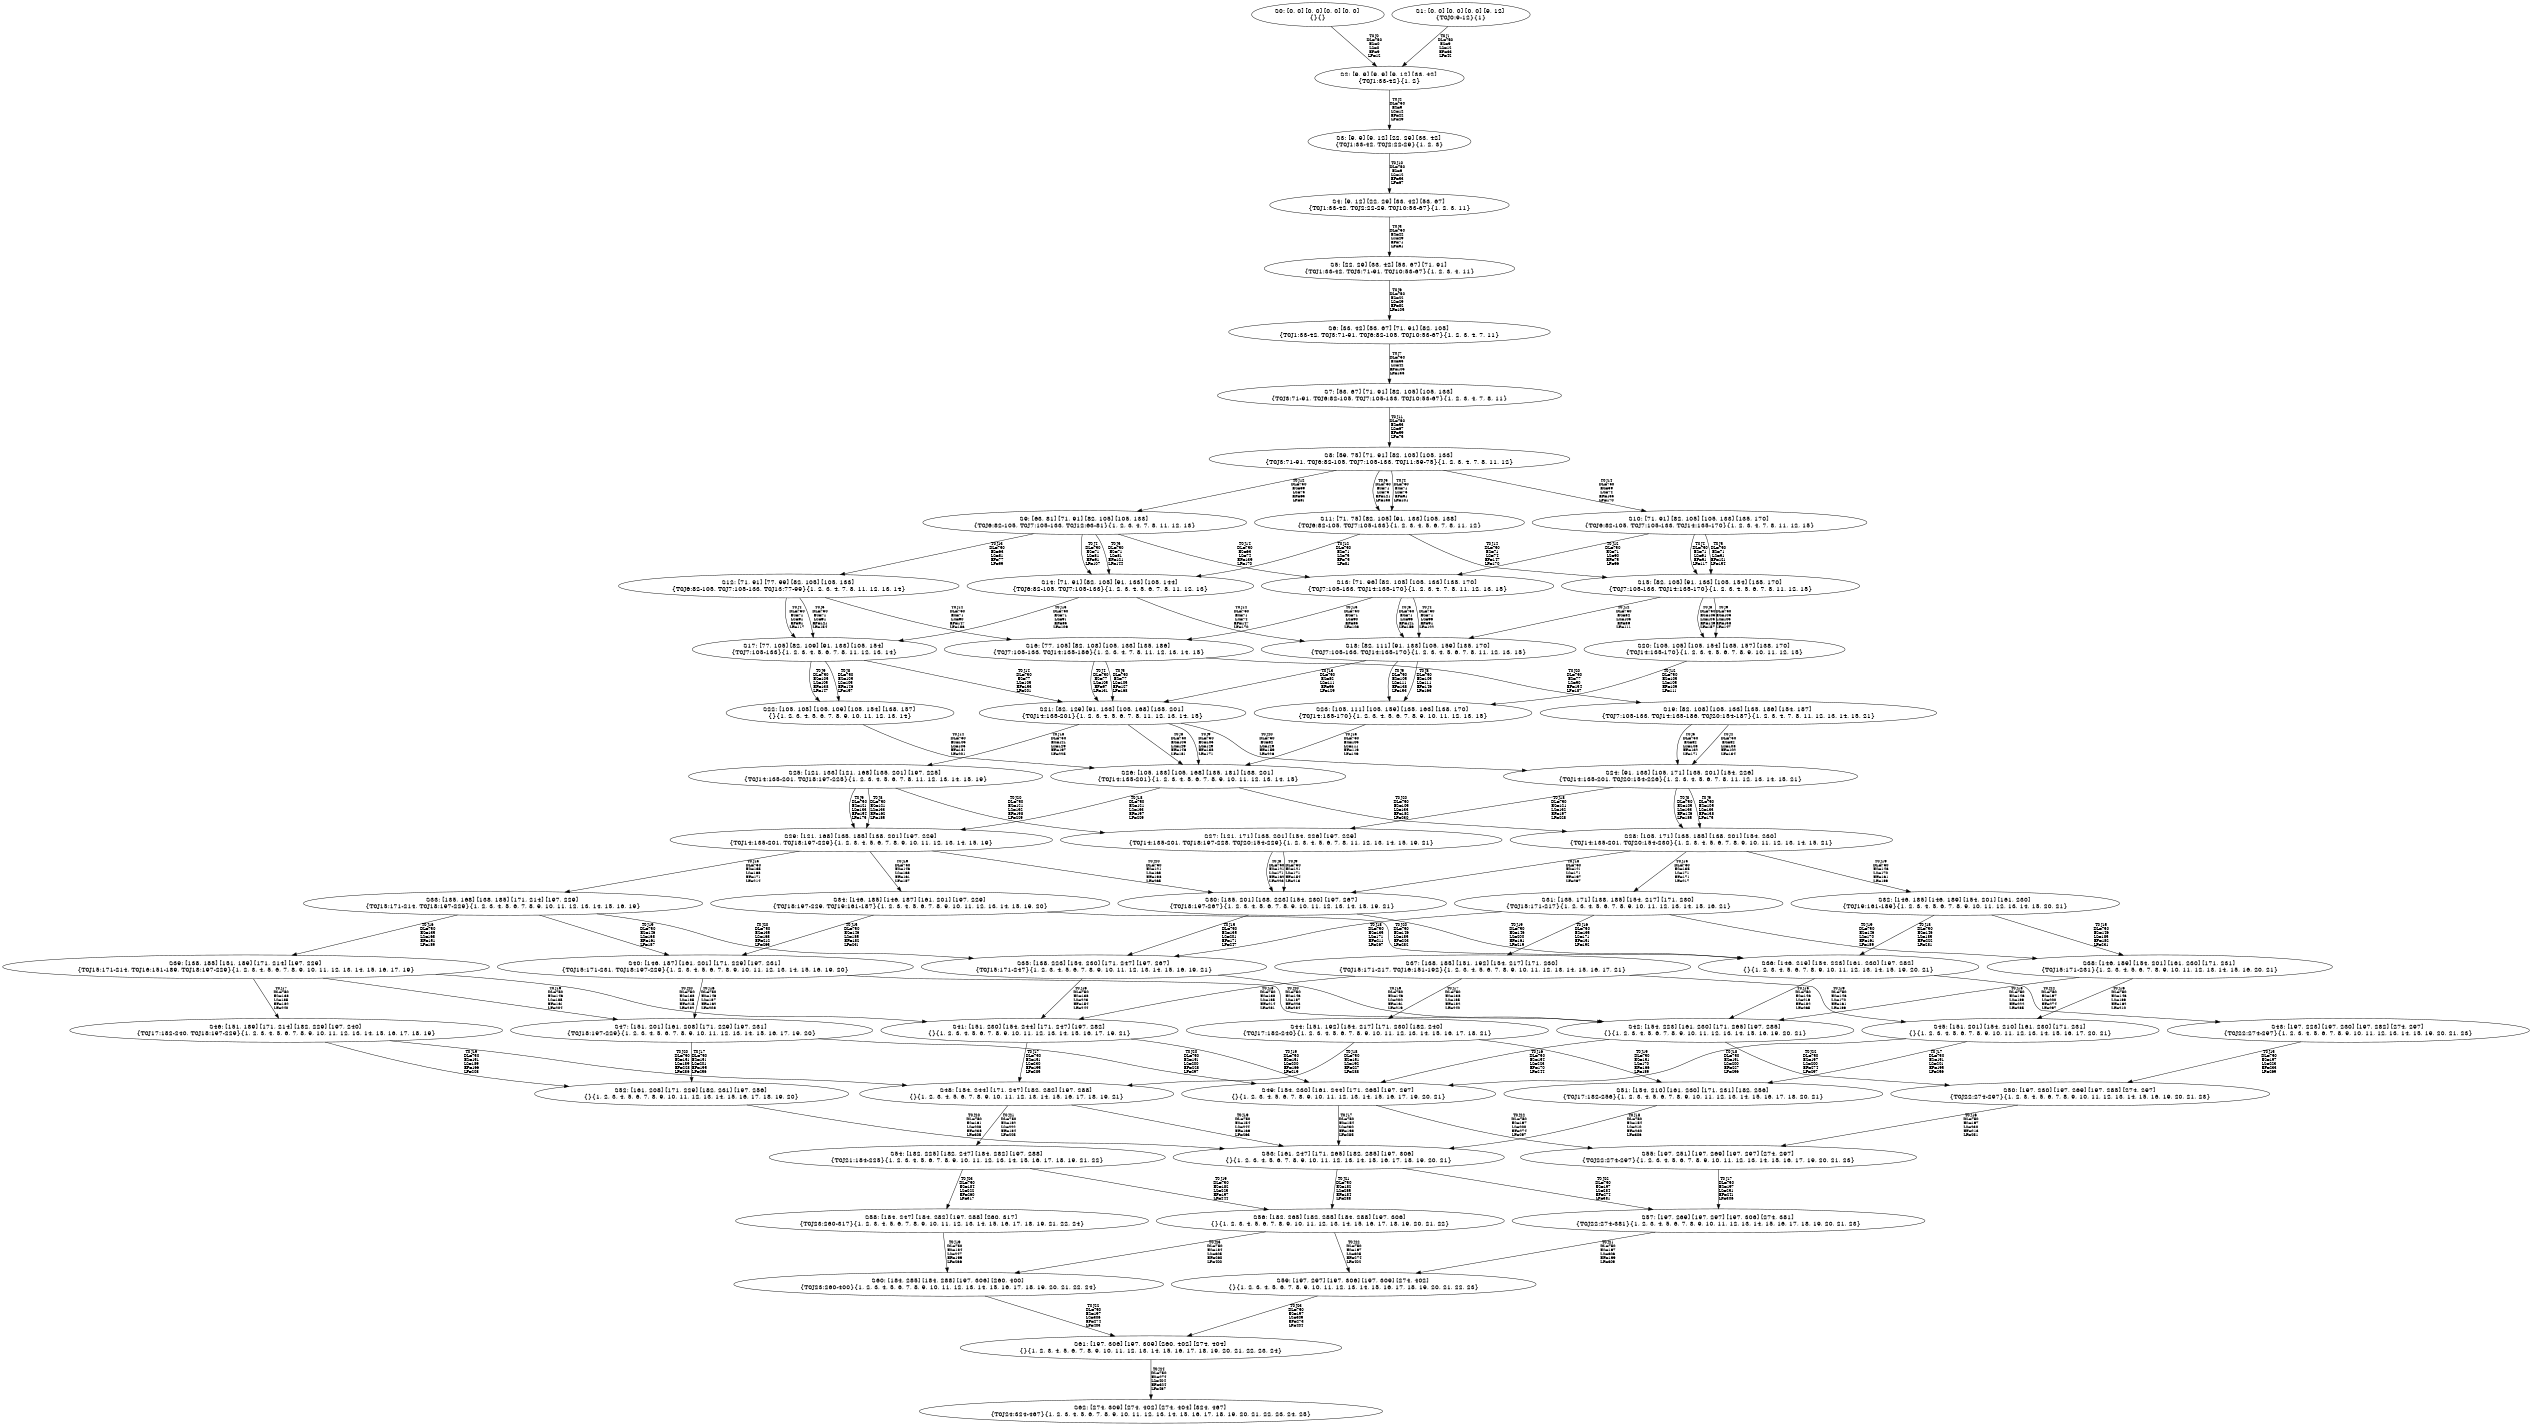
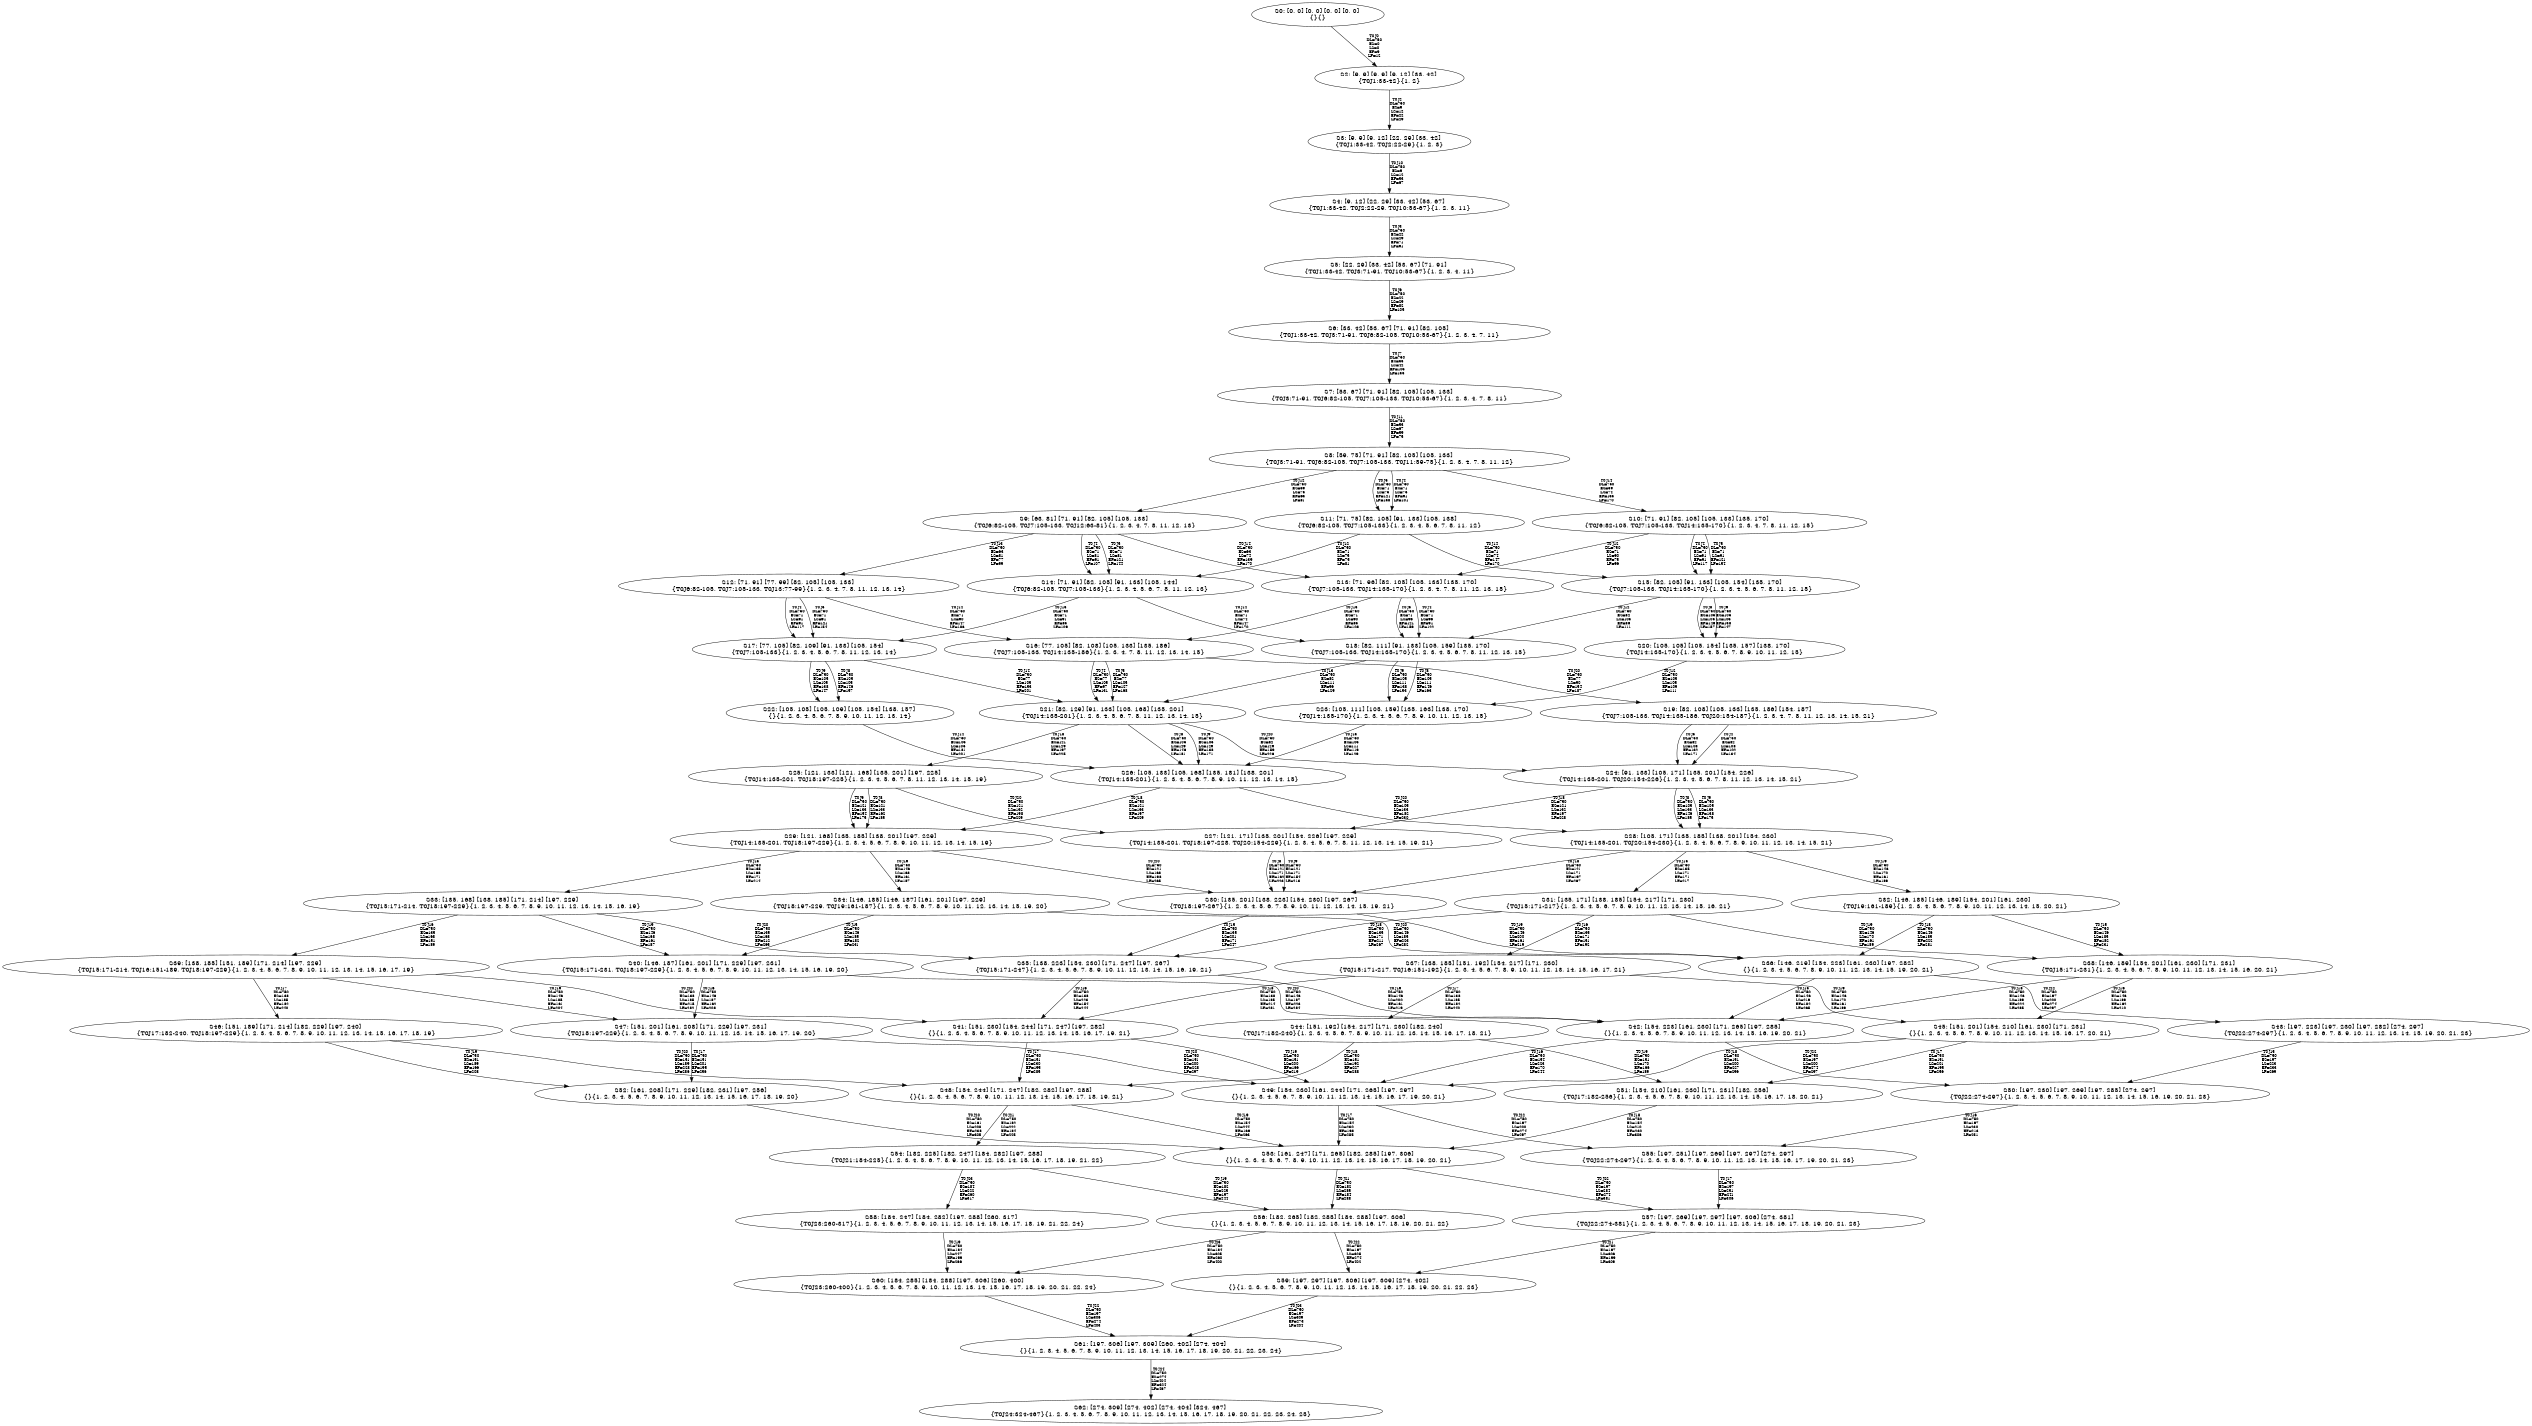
(1461, 15) -> none
